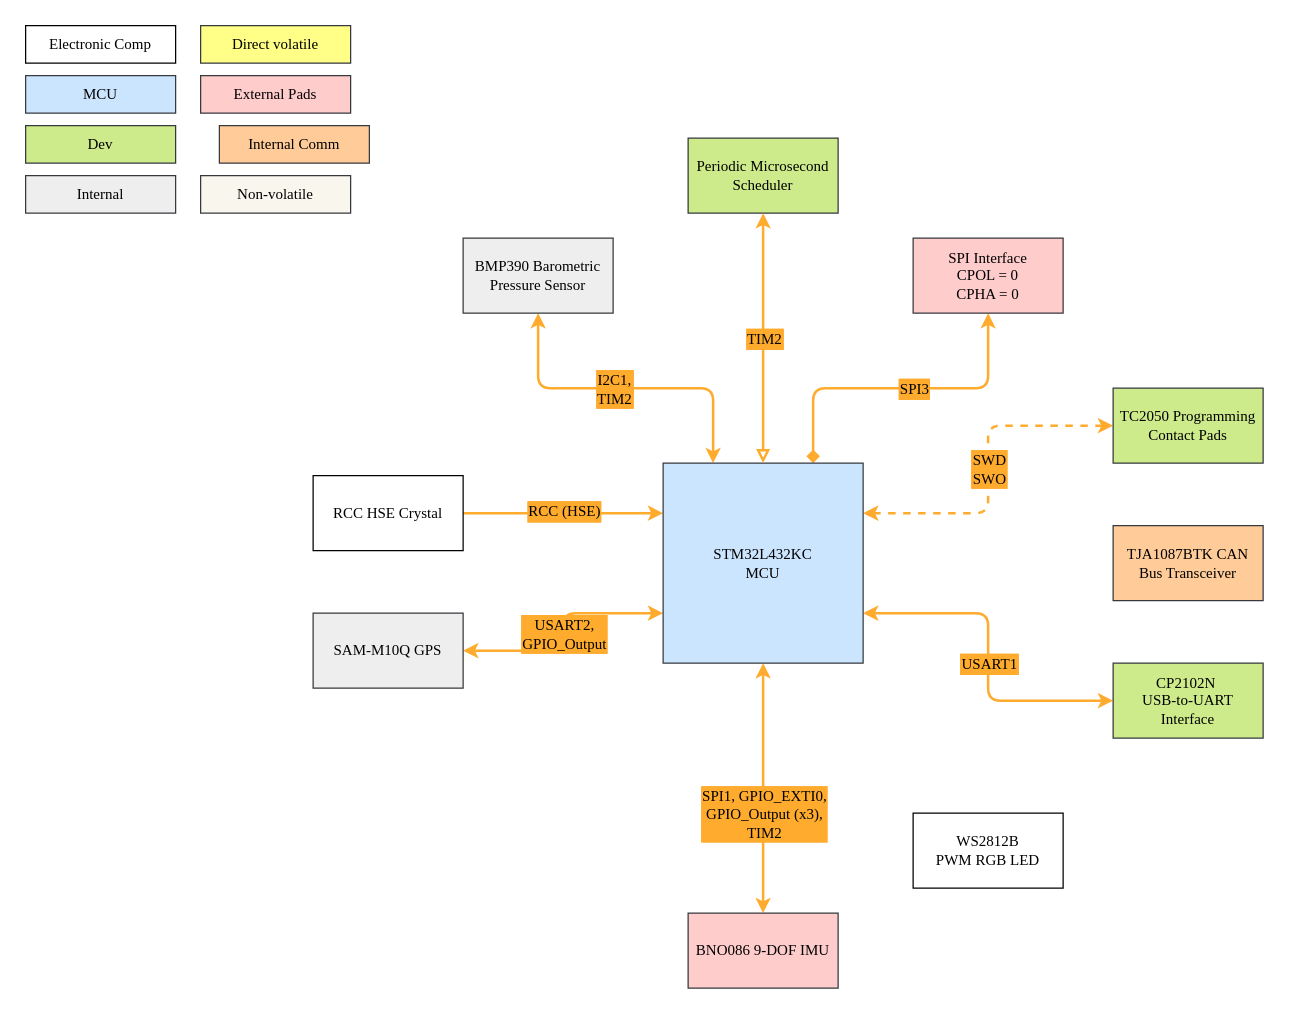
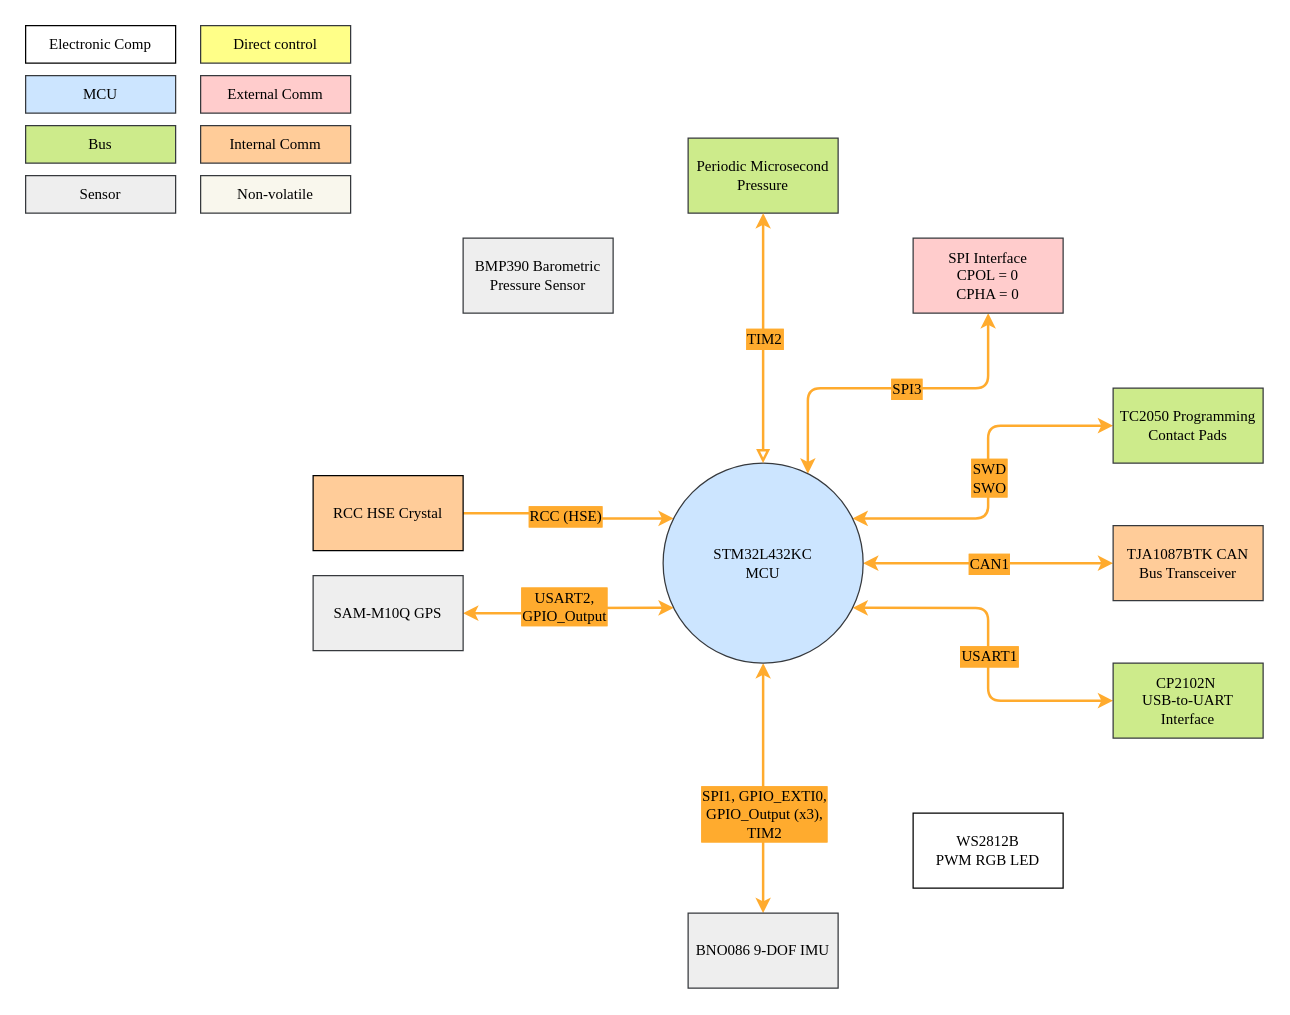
(276, 44) -> (276, 44)
(276, 94) -> (276, 94)
(101, 144) -> (101, 144)
(294, 144) -> (276, 144)
(763, 176) -> (763, 176)
(101, 194) -> (101, 194)
(626, 388) -> none
(813, 421) -> (808, 424)
(988, 472) -> (988, 481)
(388, 513) -> (388, 513)
(763, 563) -> (763, 563)
none -> (989, 563)
(388, 651) -> (388, 613)
(763, 951) -> (763, 951)
